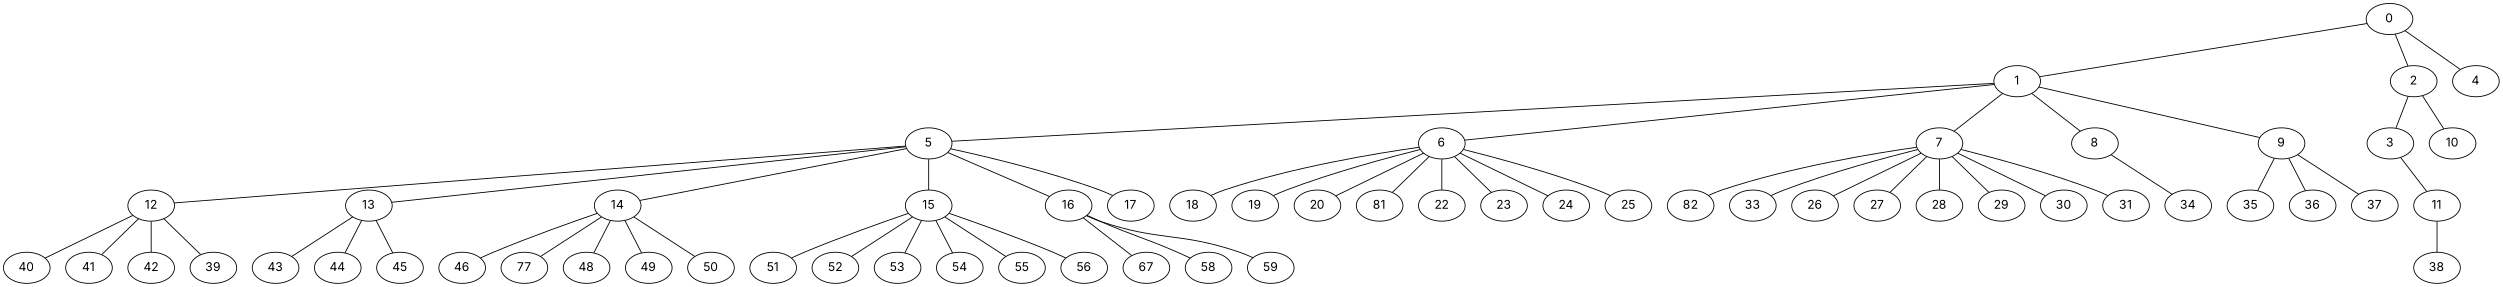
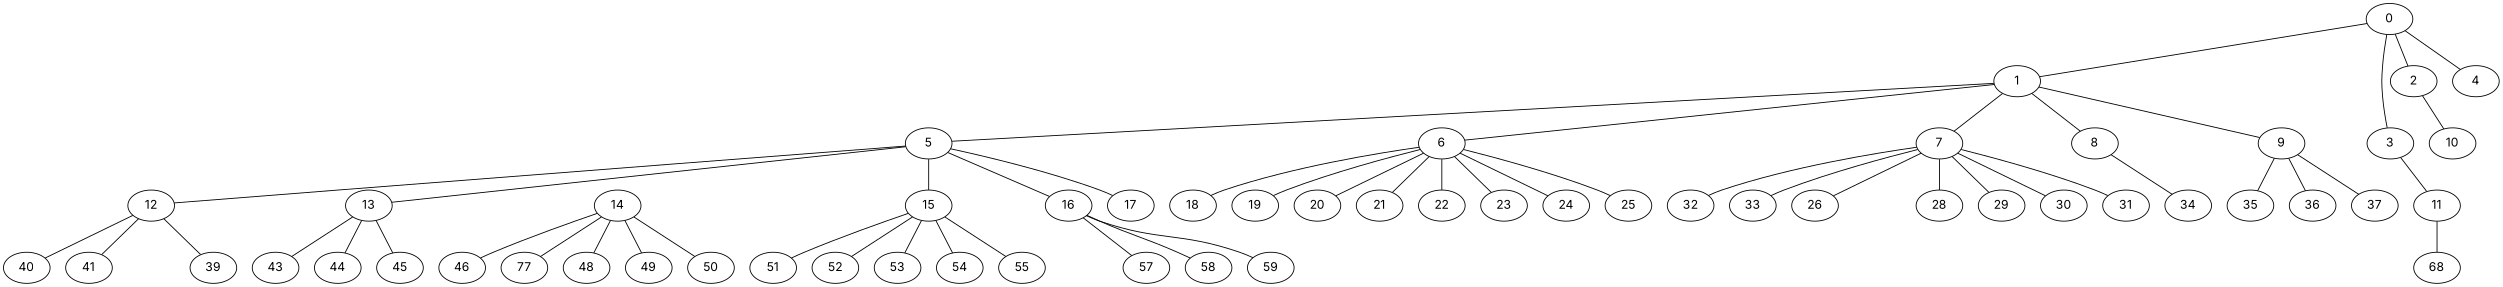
(2402, 112) -> (2382, 81)
(773, 174) -> none
(1380, 206) -> (1380, 206)
(1691, 206) -> (1691, 206)
(1877, 206) -> none
(151, 268) -> none
(1084, 268) -> none
(1146, 268) -> (1146, 268)
(2437, 268) -> (2437, 268)
